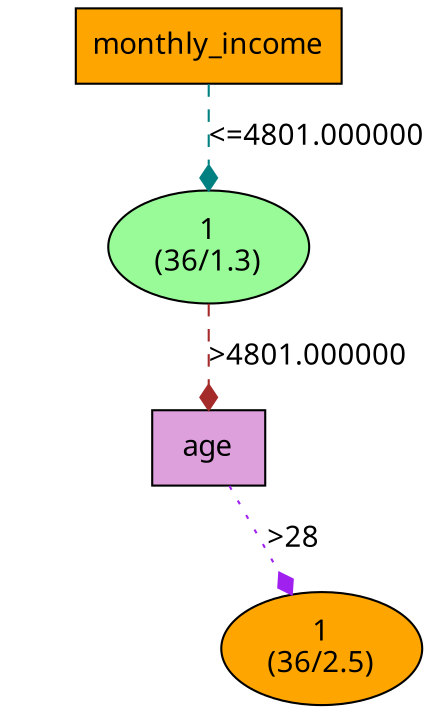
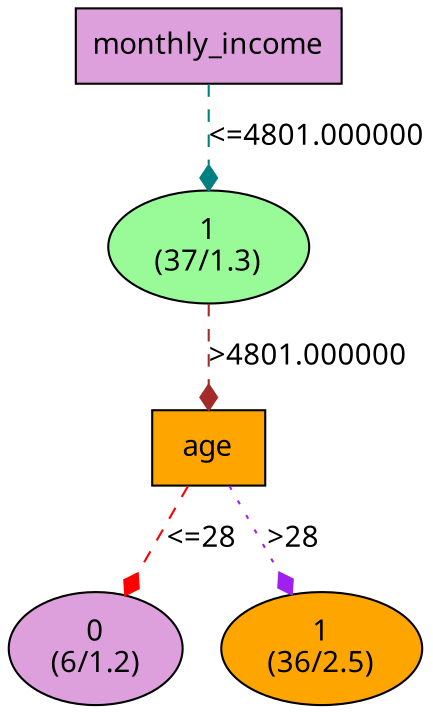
(209, 46) -> (209, 46)
(209, 247) -> (209, 247)
(209, 448) -> (209, 448)
none -> (96, 649)
